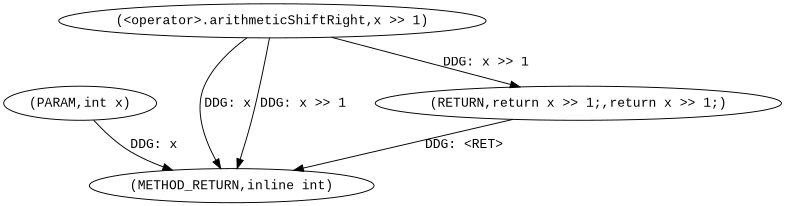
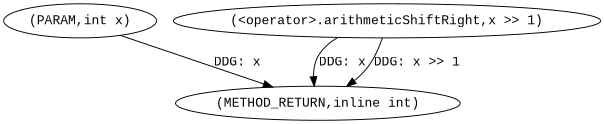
(578, 103) -> none
